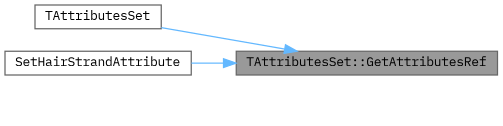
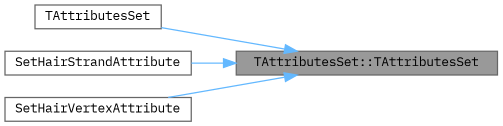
(367, 63) -> (367, 63)
none -> (98, 109)
